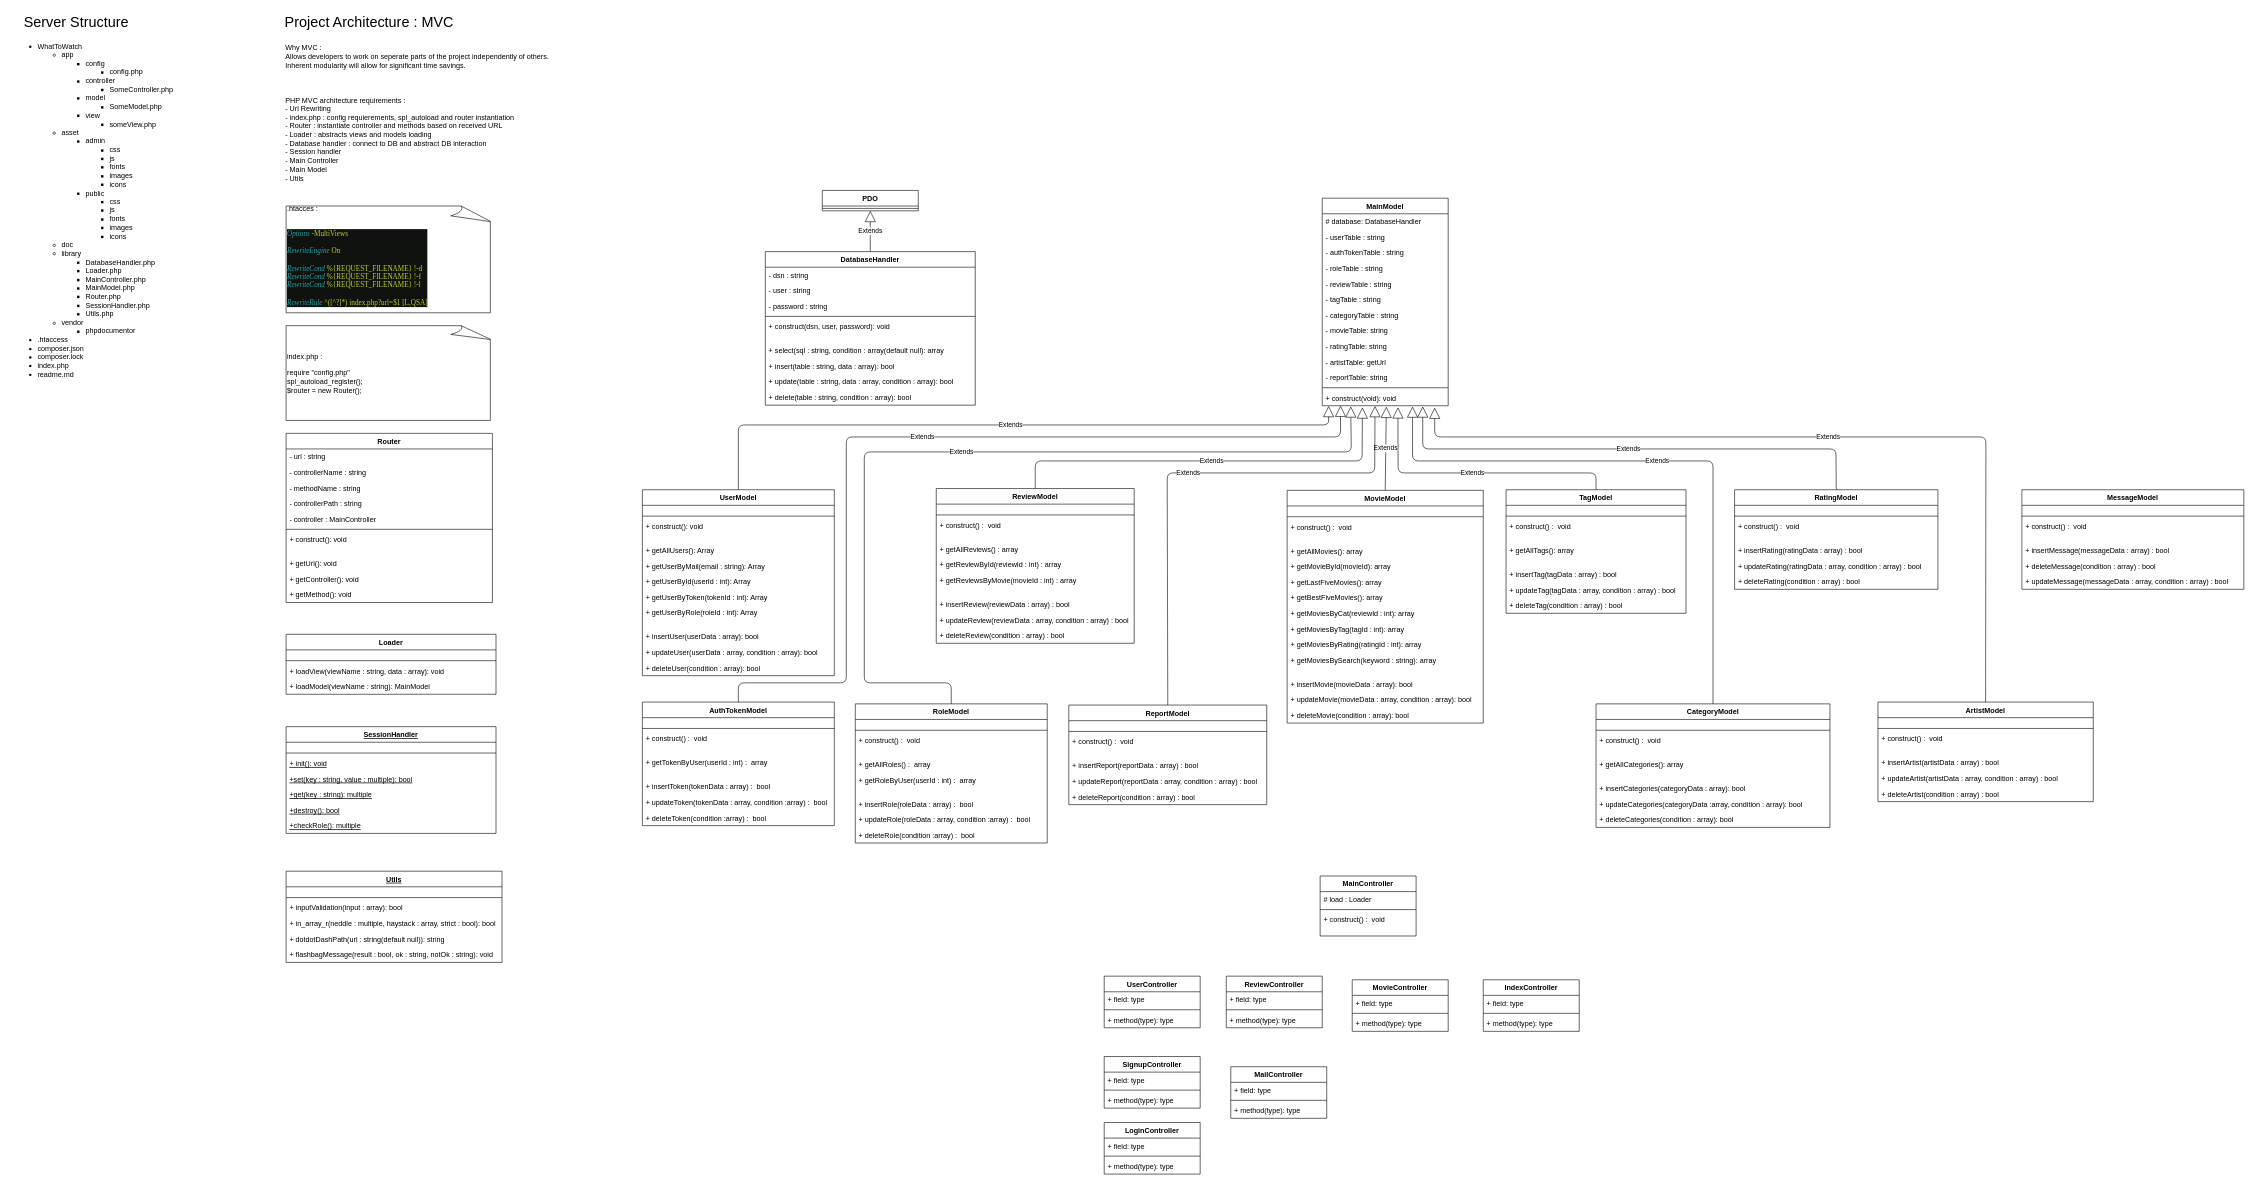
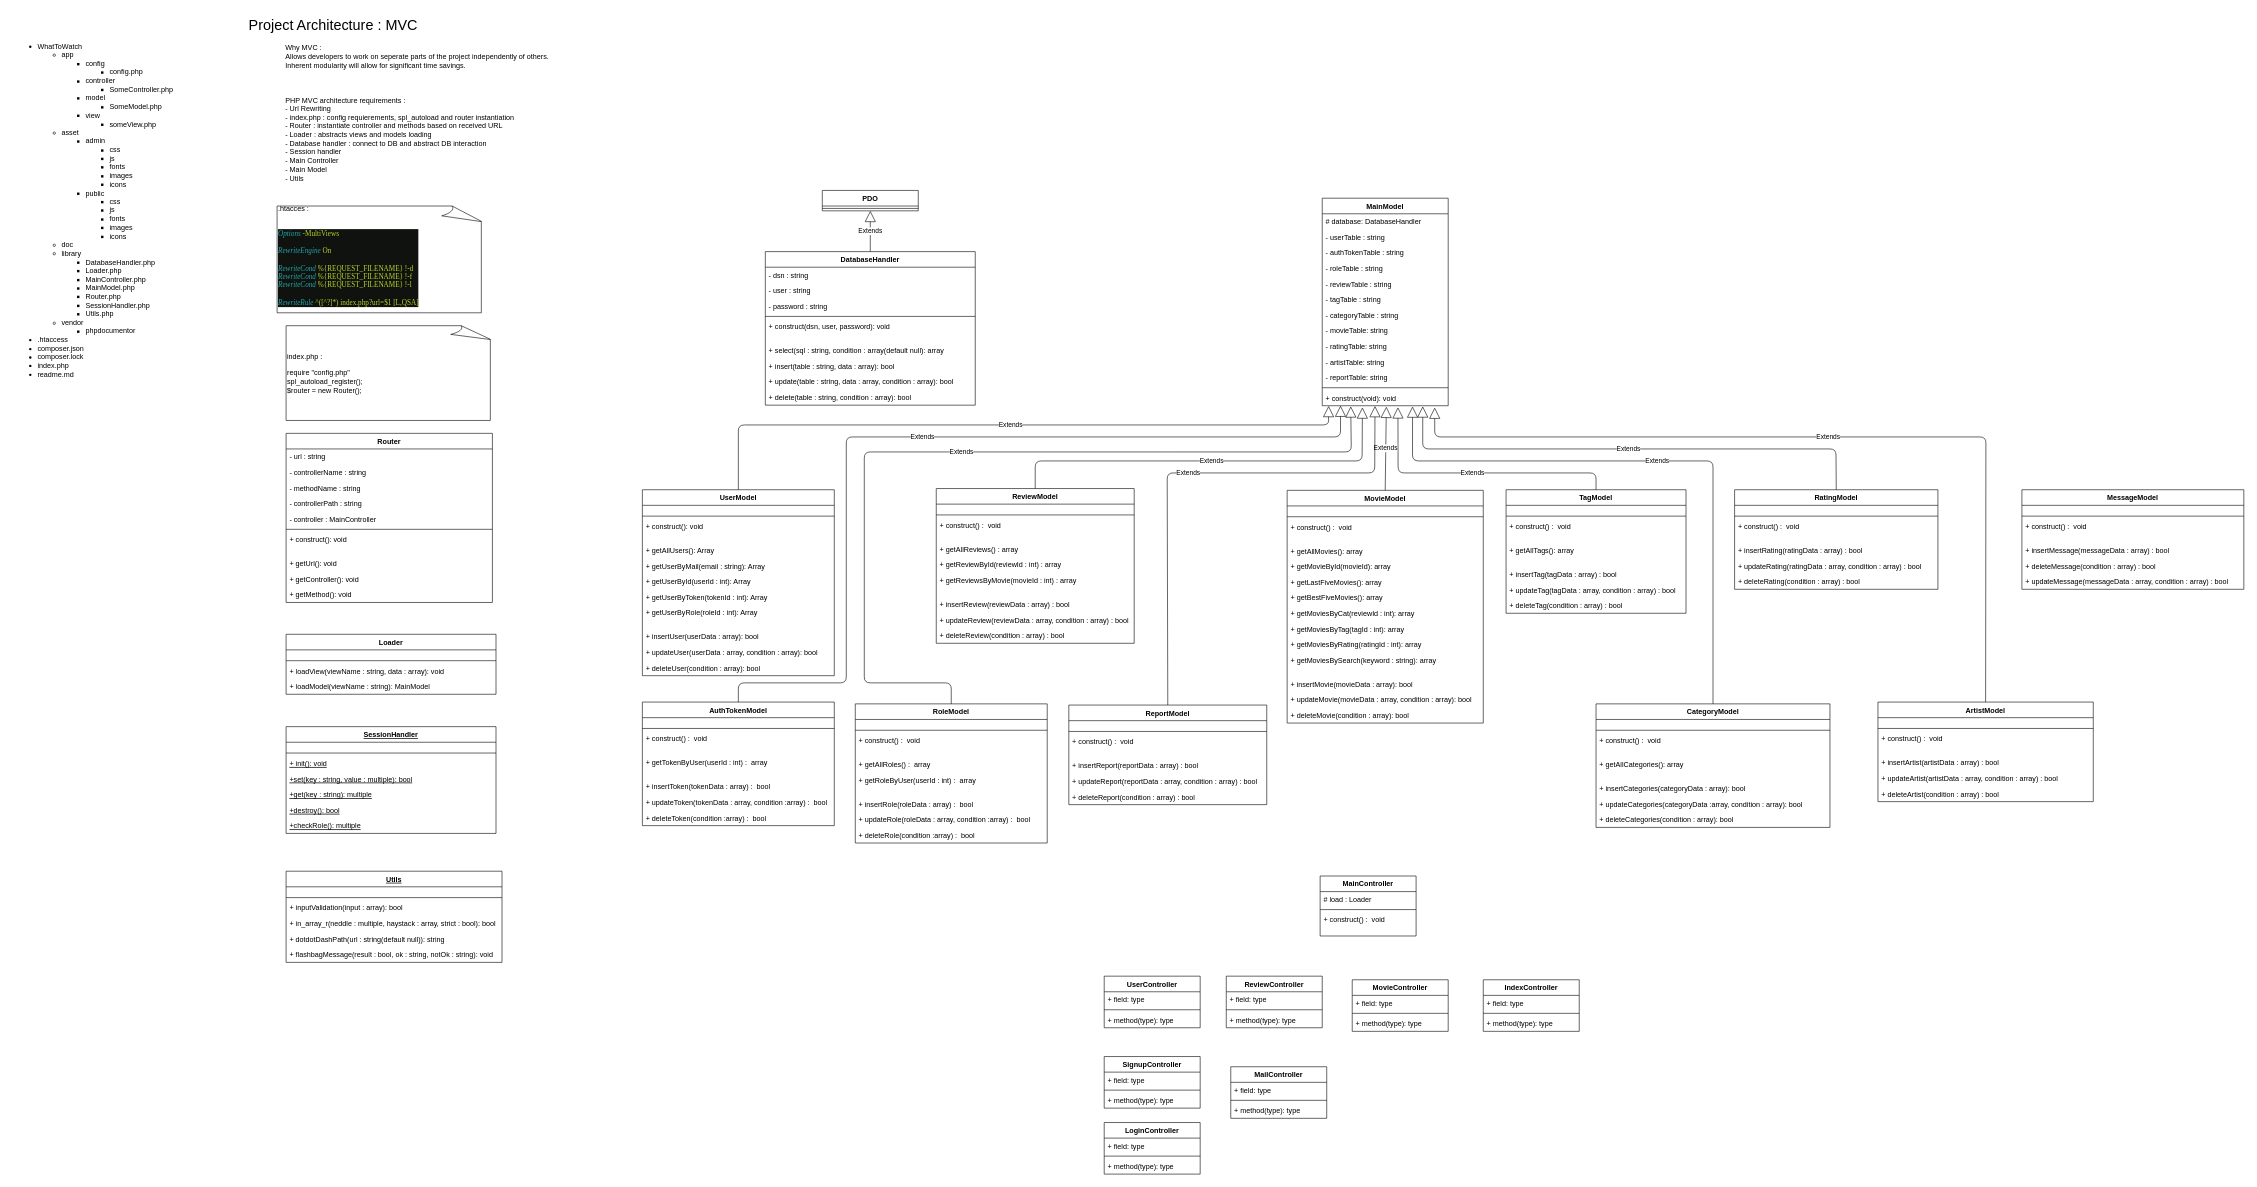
(83, 18) -> none
(374, 21) -> (338, 24)
(389, 260) -> (380, 260)
(1362, 362) -> (1362, 362)
